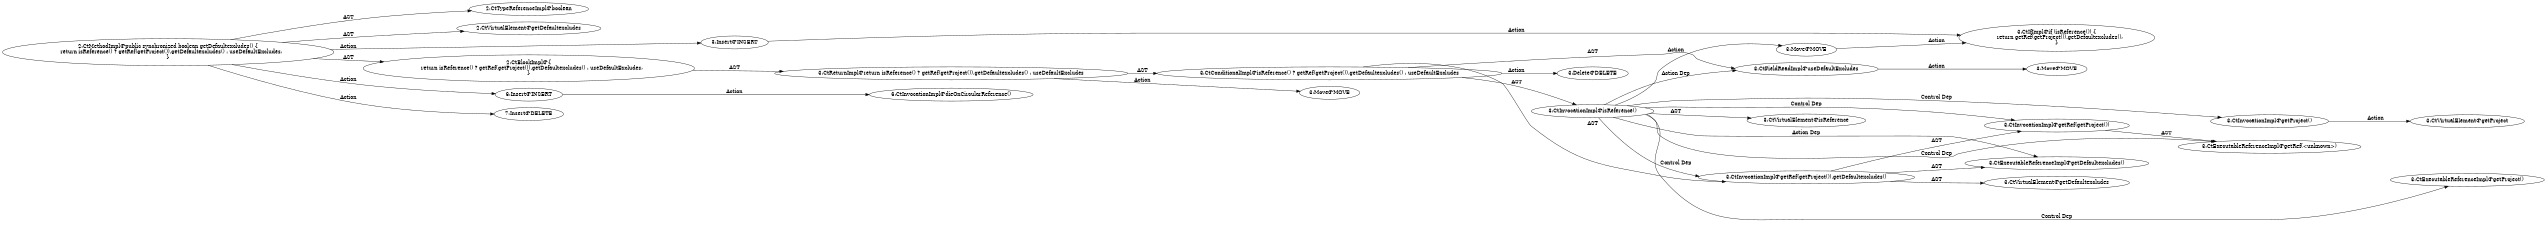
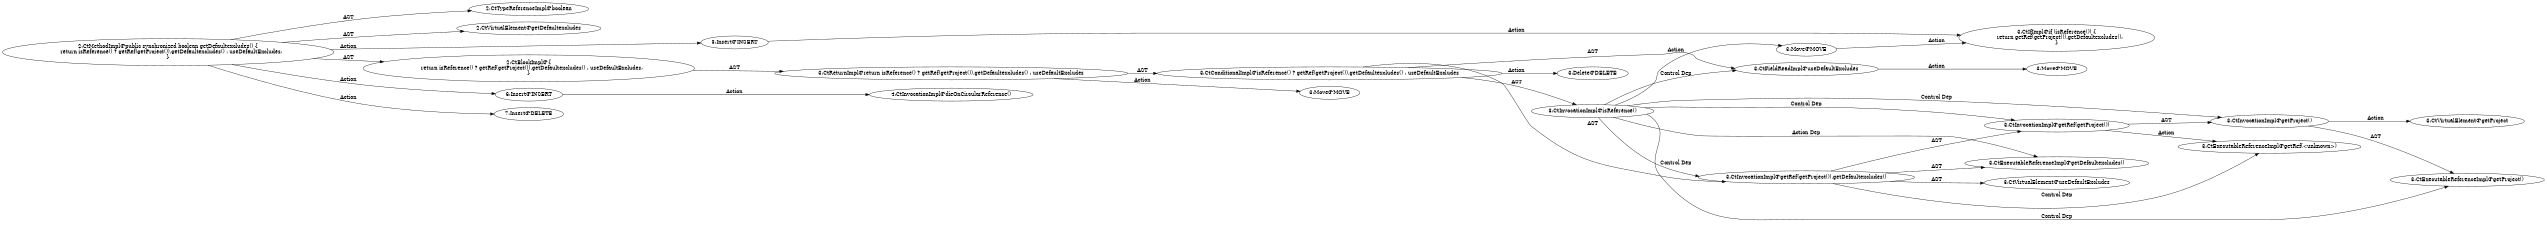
(1676, 74) -> (1676, 74)
(951, 95) -> (951, 95)
(1806, 121) -> none
none -> (2168, 123)
(2166, 133) -> (2166, 133)
none -> (2381, 144)
(1921, 156) -> (2048, 208)
(2057, 183) -> (2057, 183)
